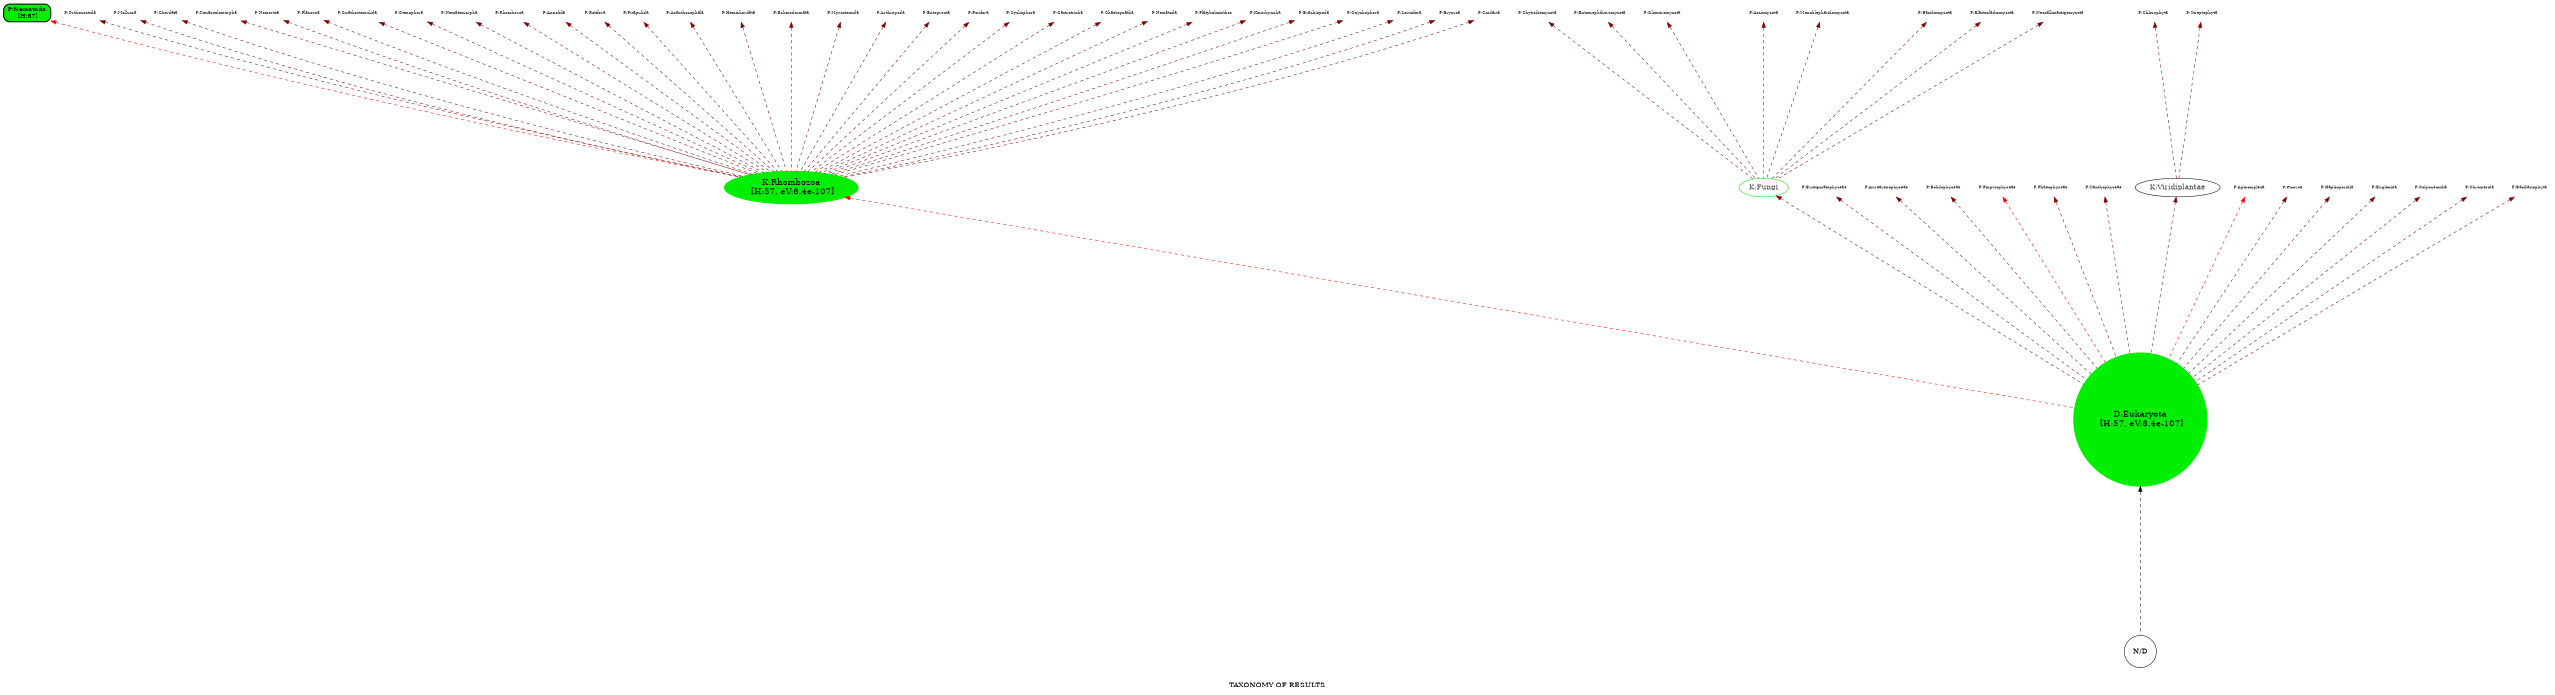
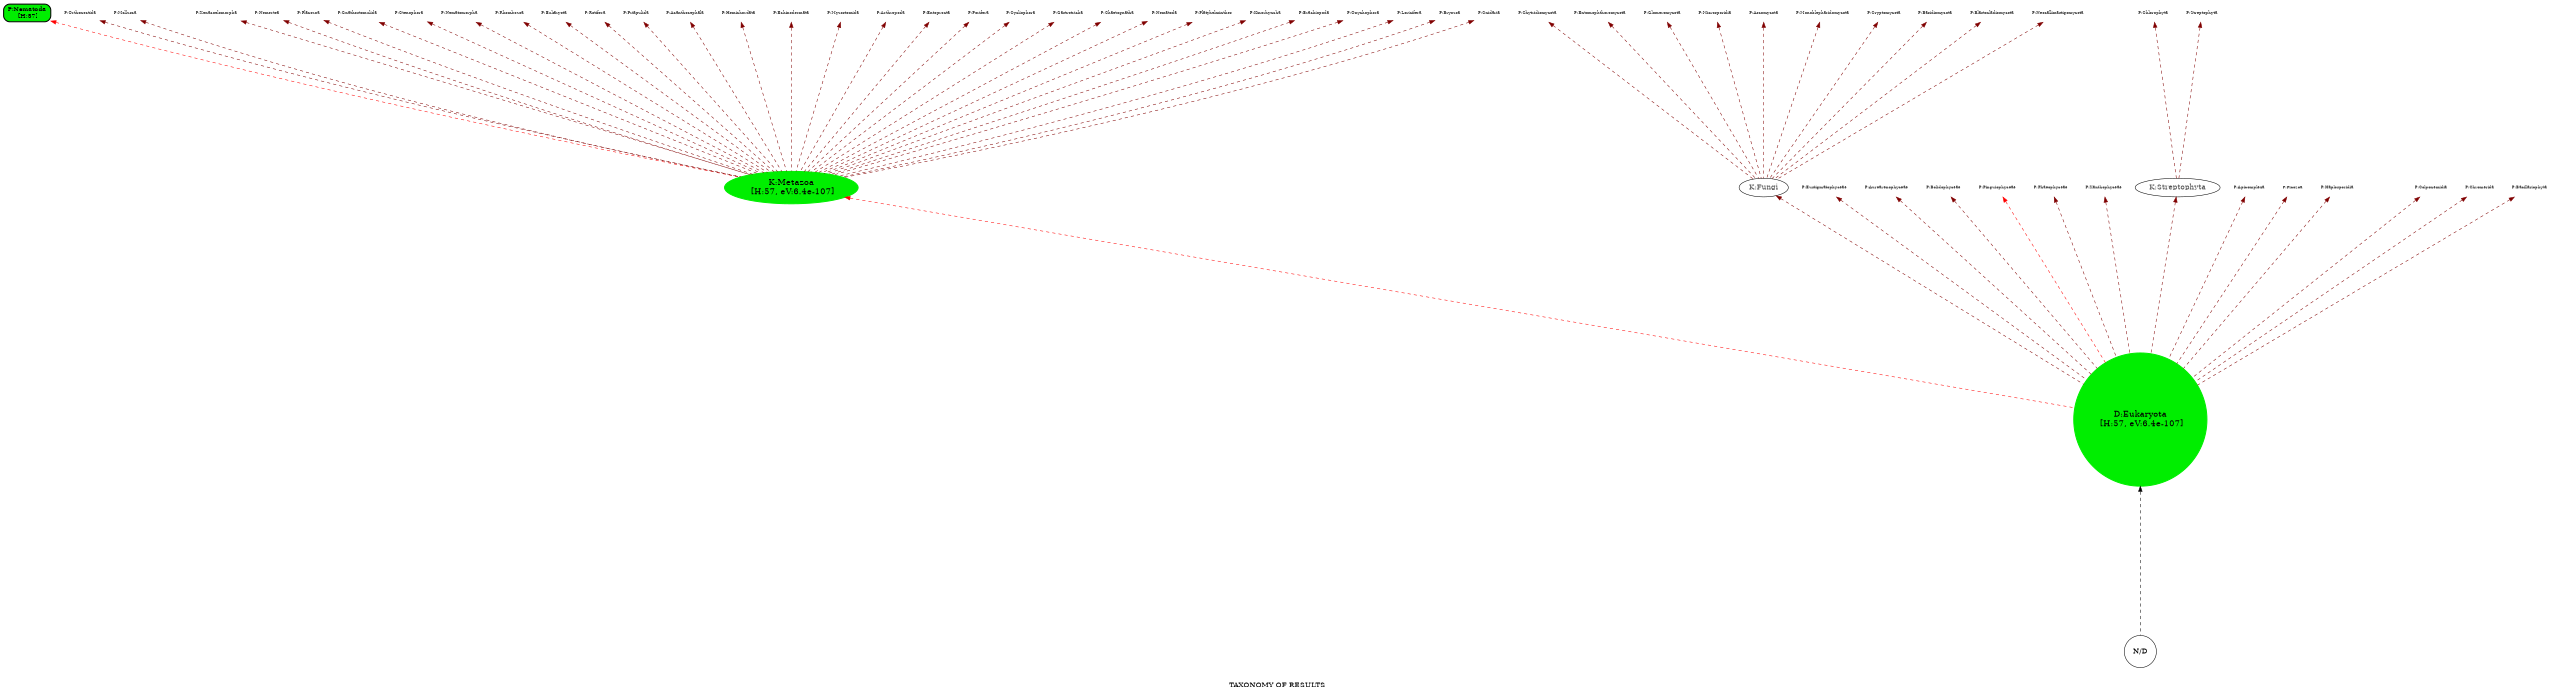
(166, 13) -> none
(554, 13) -> (554, 13)
none -> (1715, 13)
none -> (1884, 13)
(791, 188) -> (791, 188)
(1764, 188) -> (1764, 188)
(2178, 188) -> (2178, 188)
(2384, 188) -> none
(2206, 280) -> (2206, 280)
